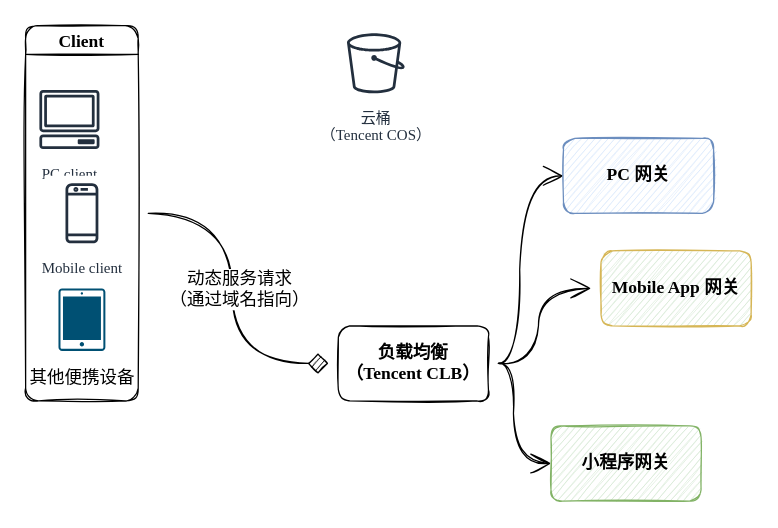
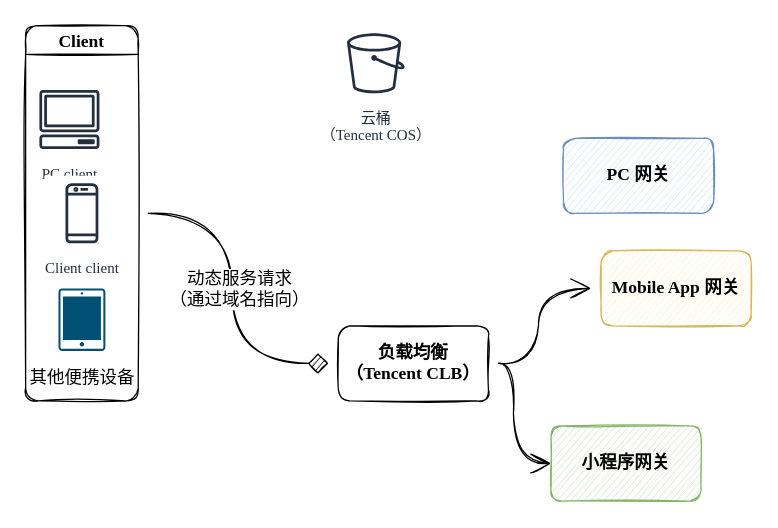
(520, 262) -> none
(83, 268) -> (83, 268)
(676, 288) -> (676, 288)
